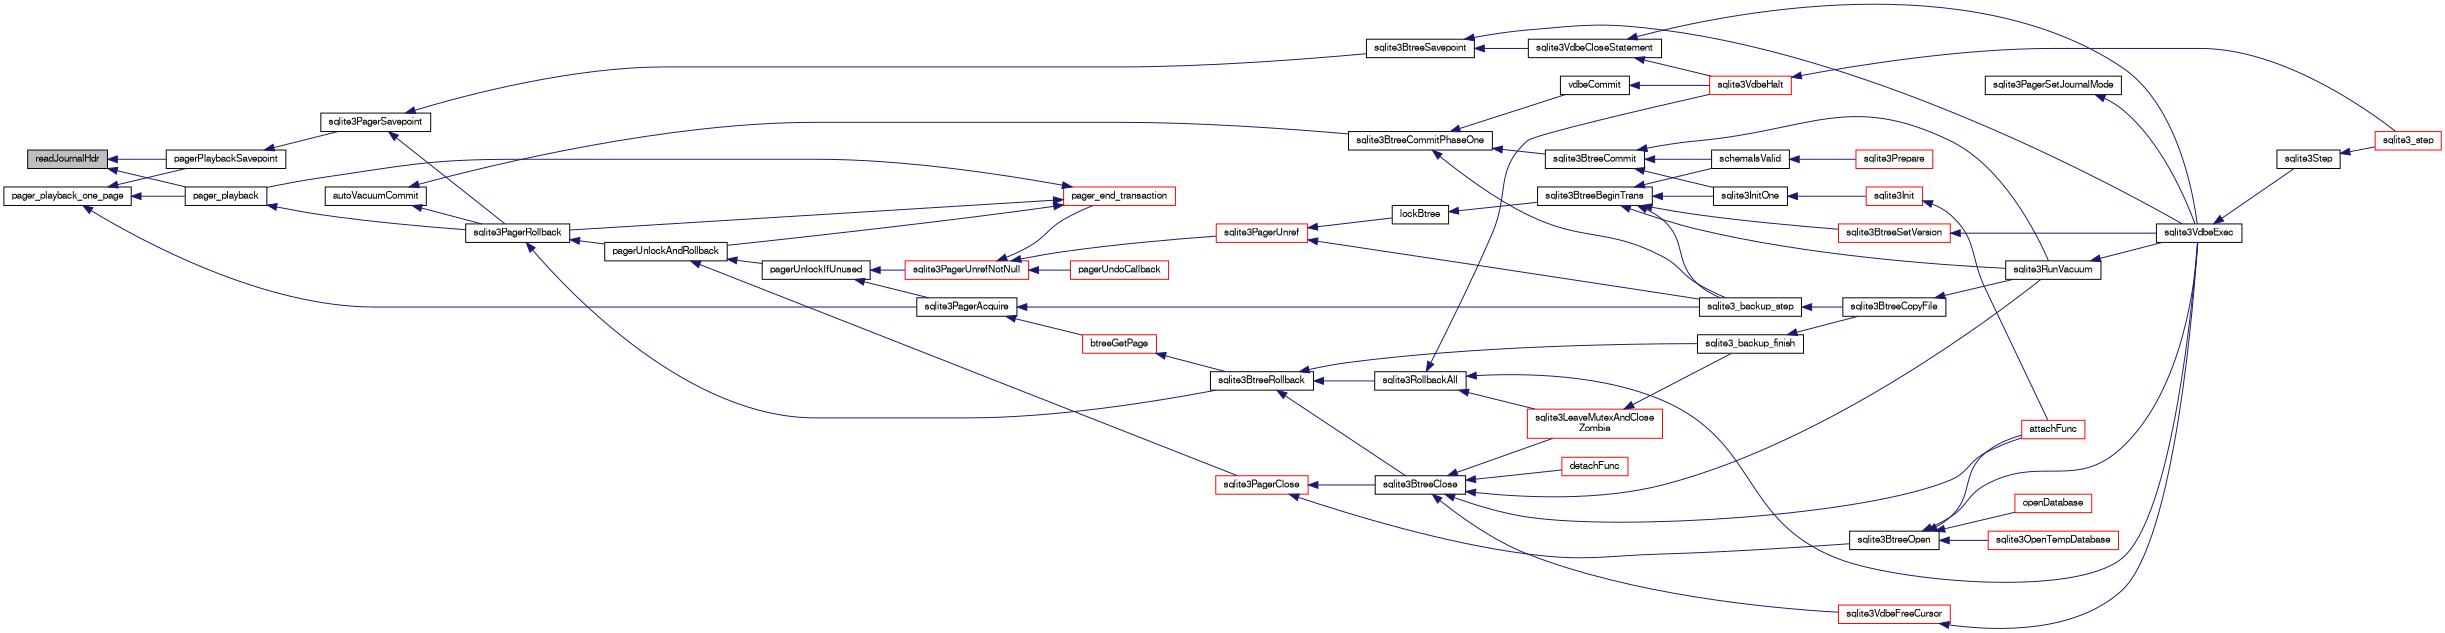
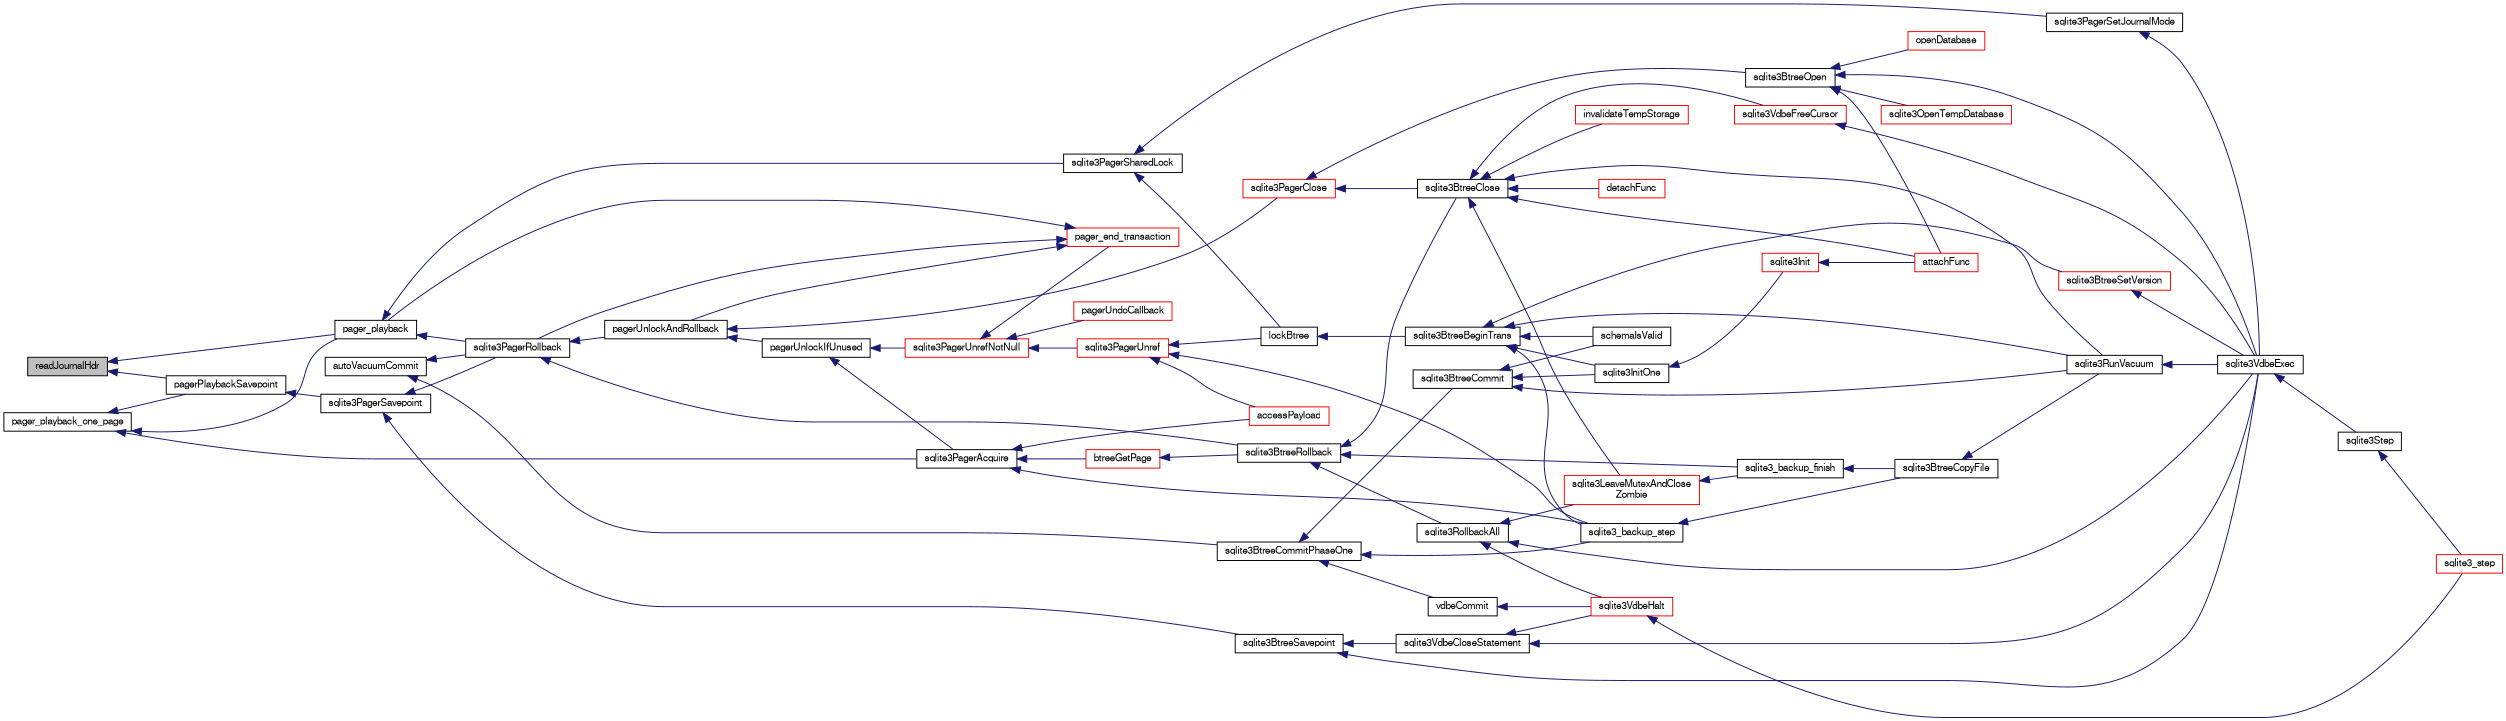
none -> (1632, 115)
(1894, 159) -> none
none -> (1123, 163)
none -> (1289, 416)
